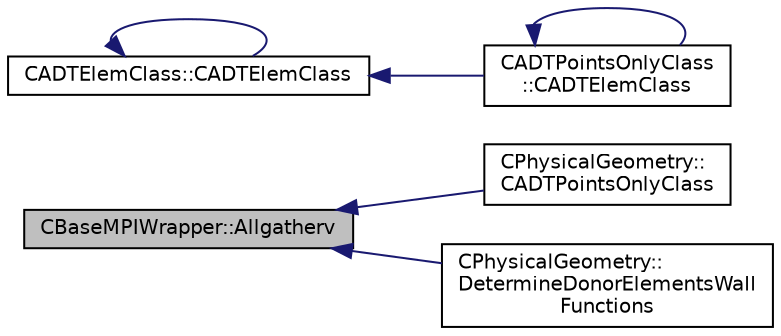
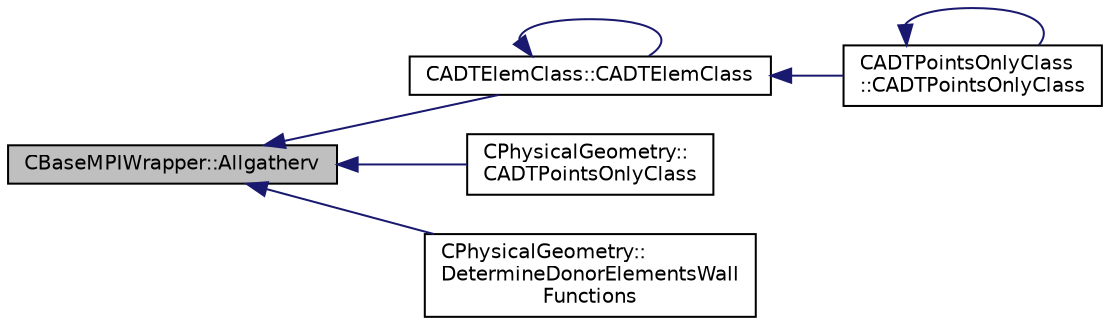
(607, 76) -> (973, 76)
none -> (392, 118)
